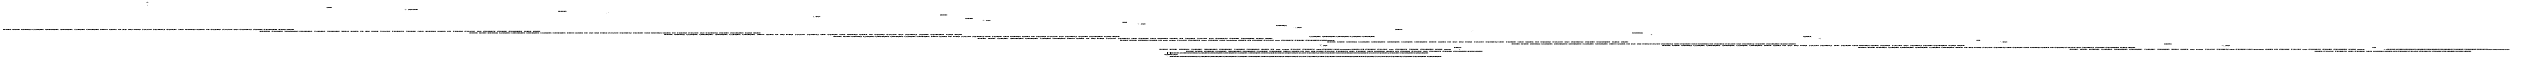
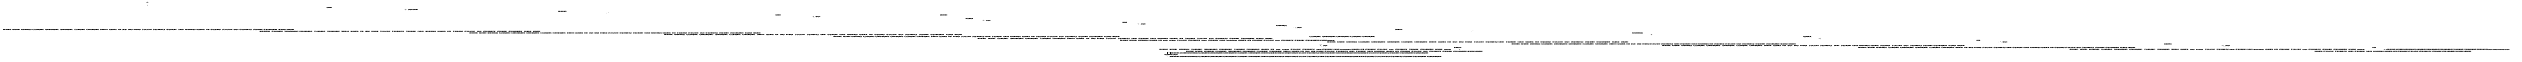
none -> (705, 14)
(969, 19) -> (969, 19)
